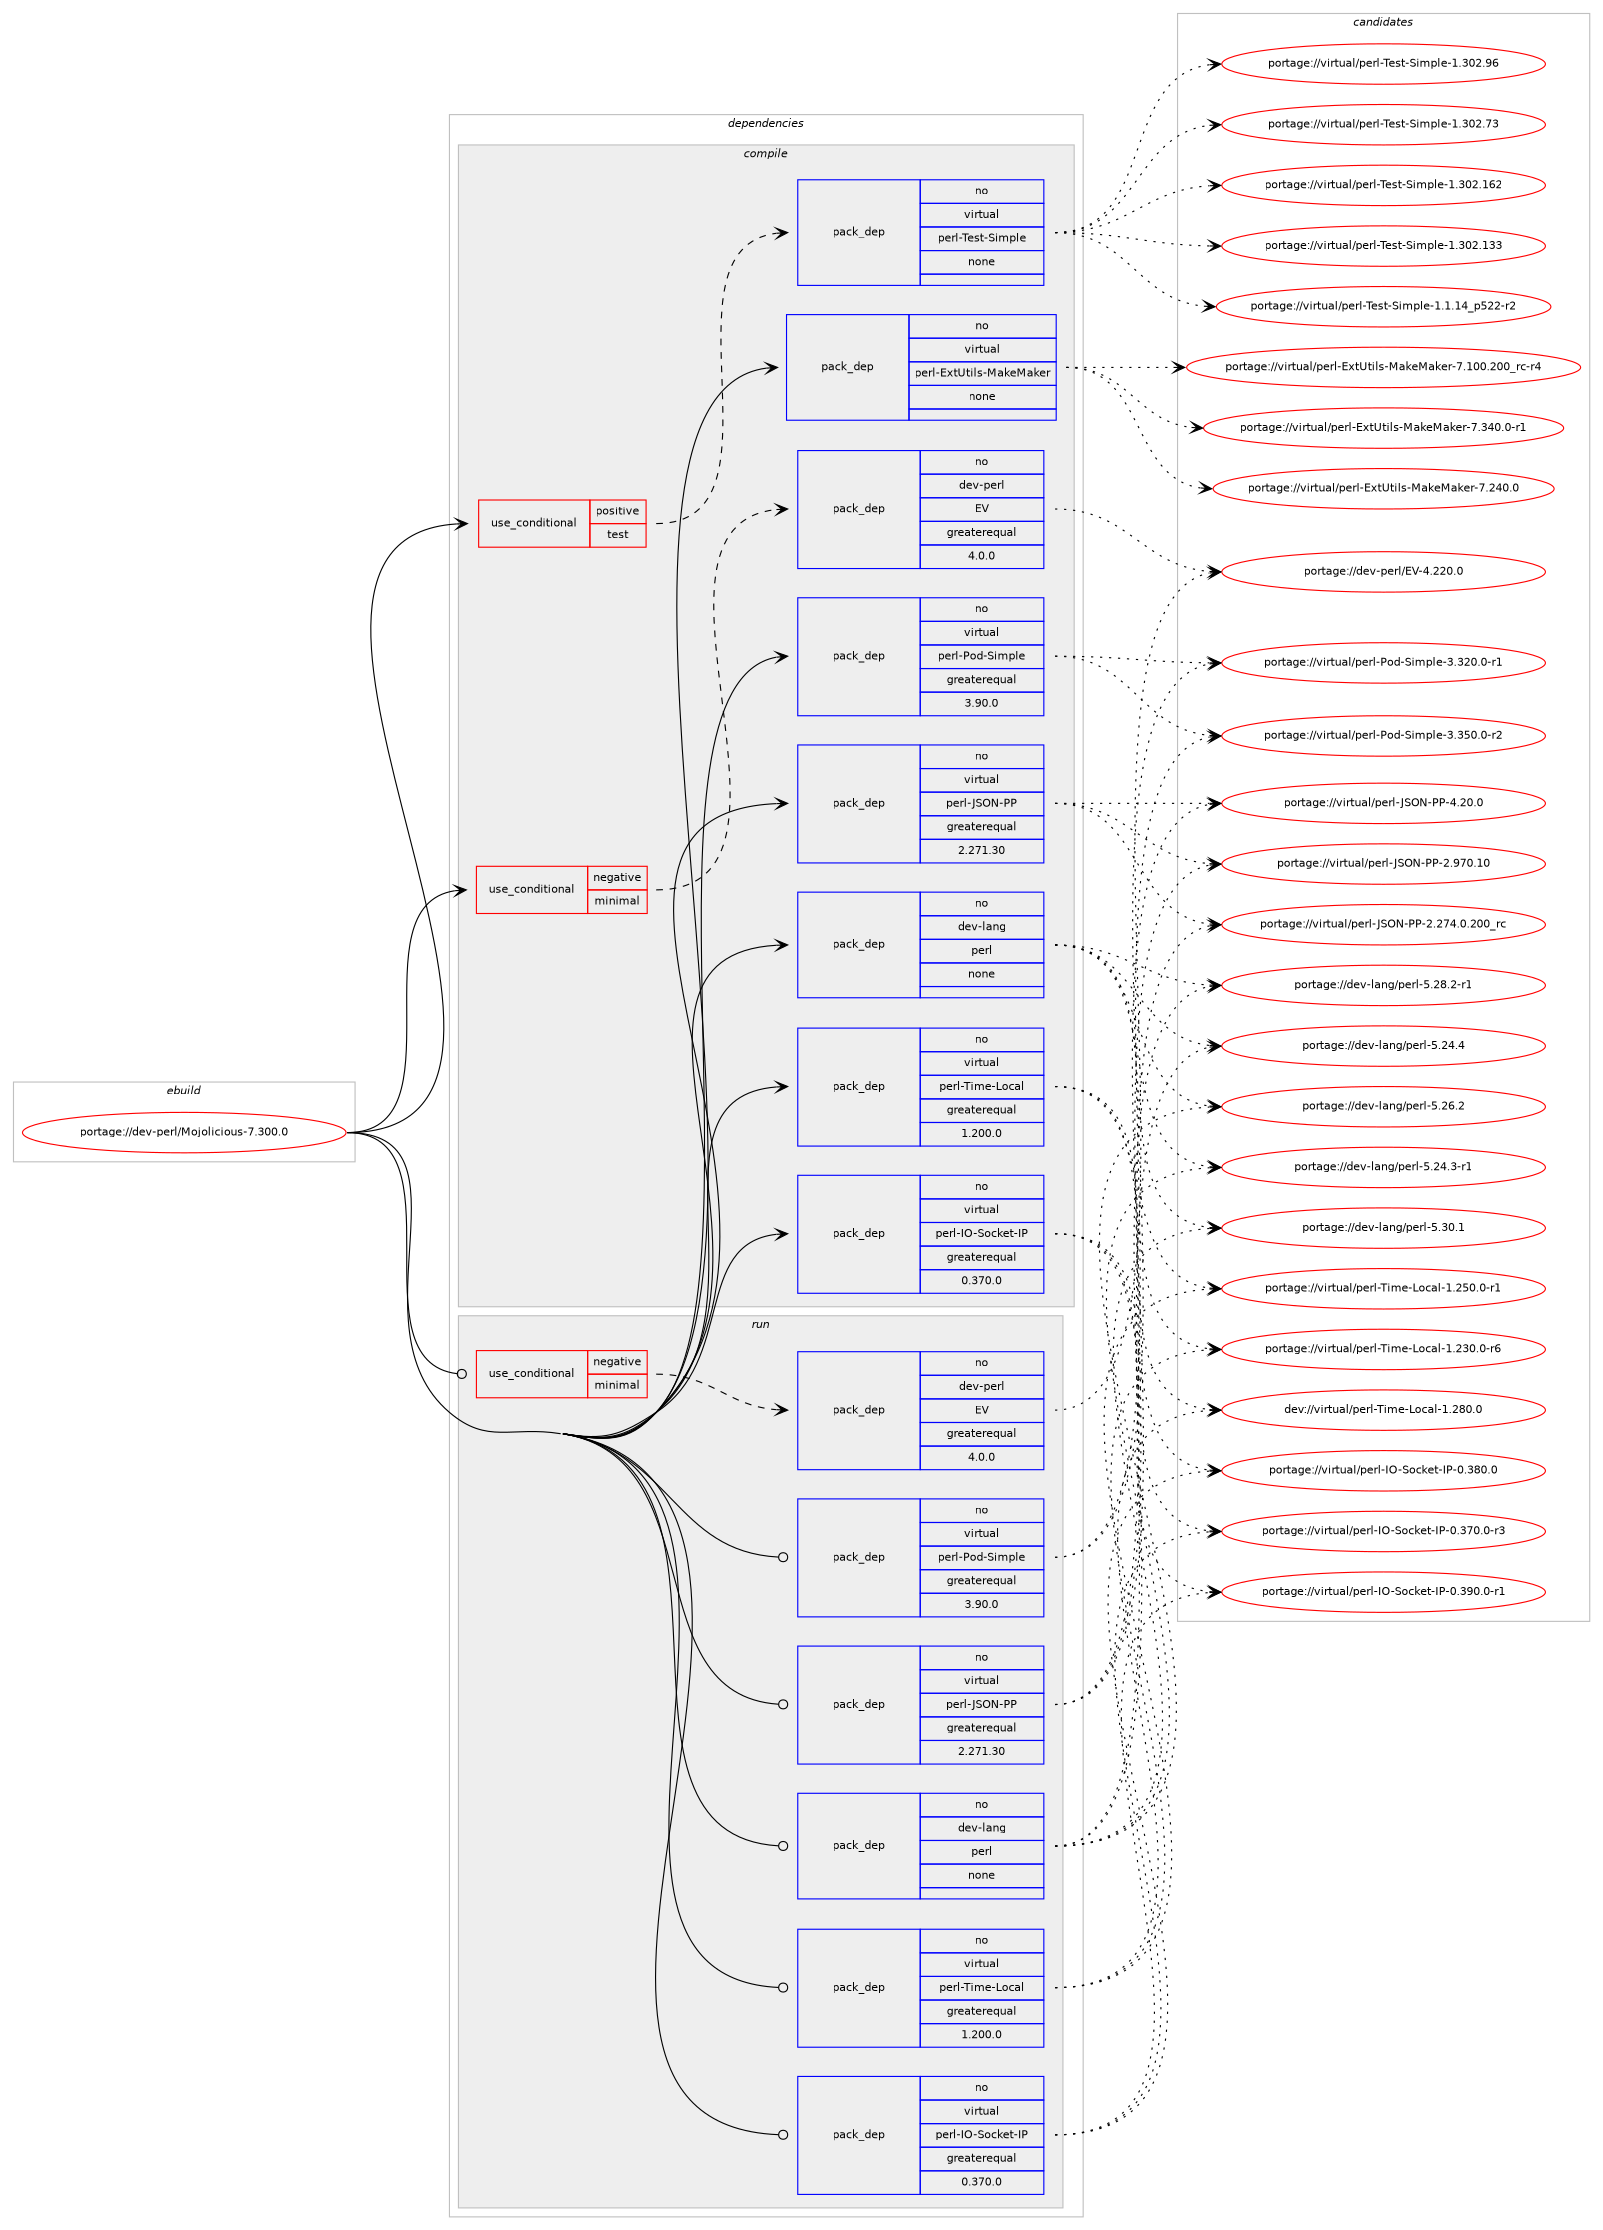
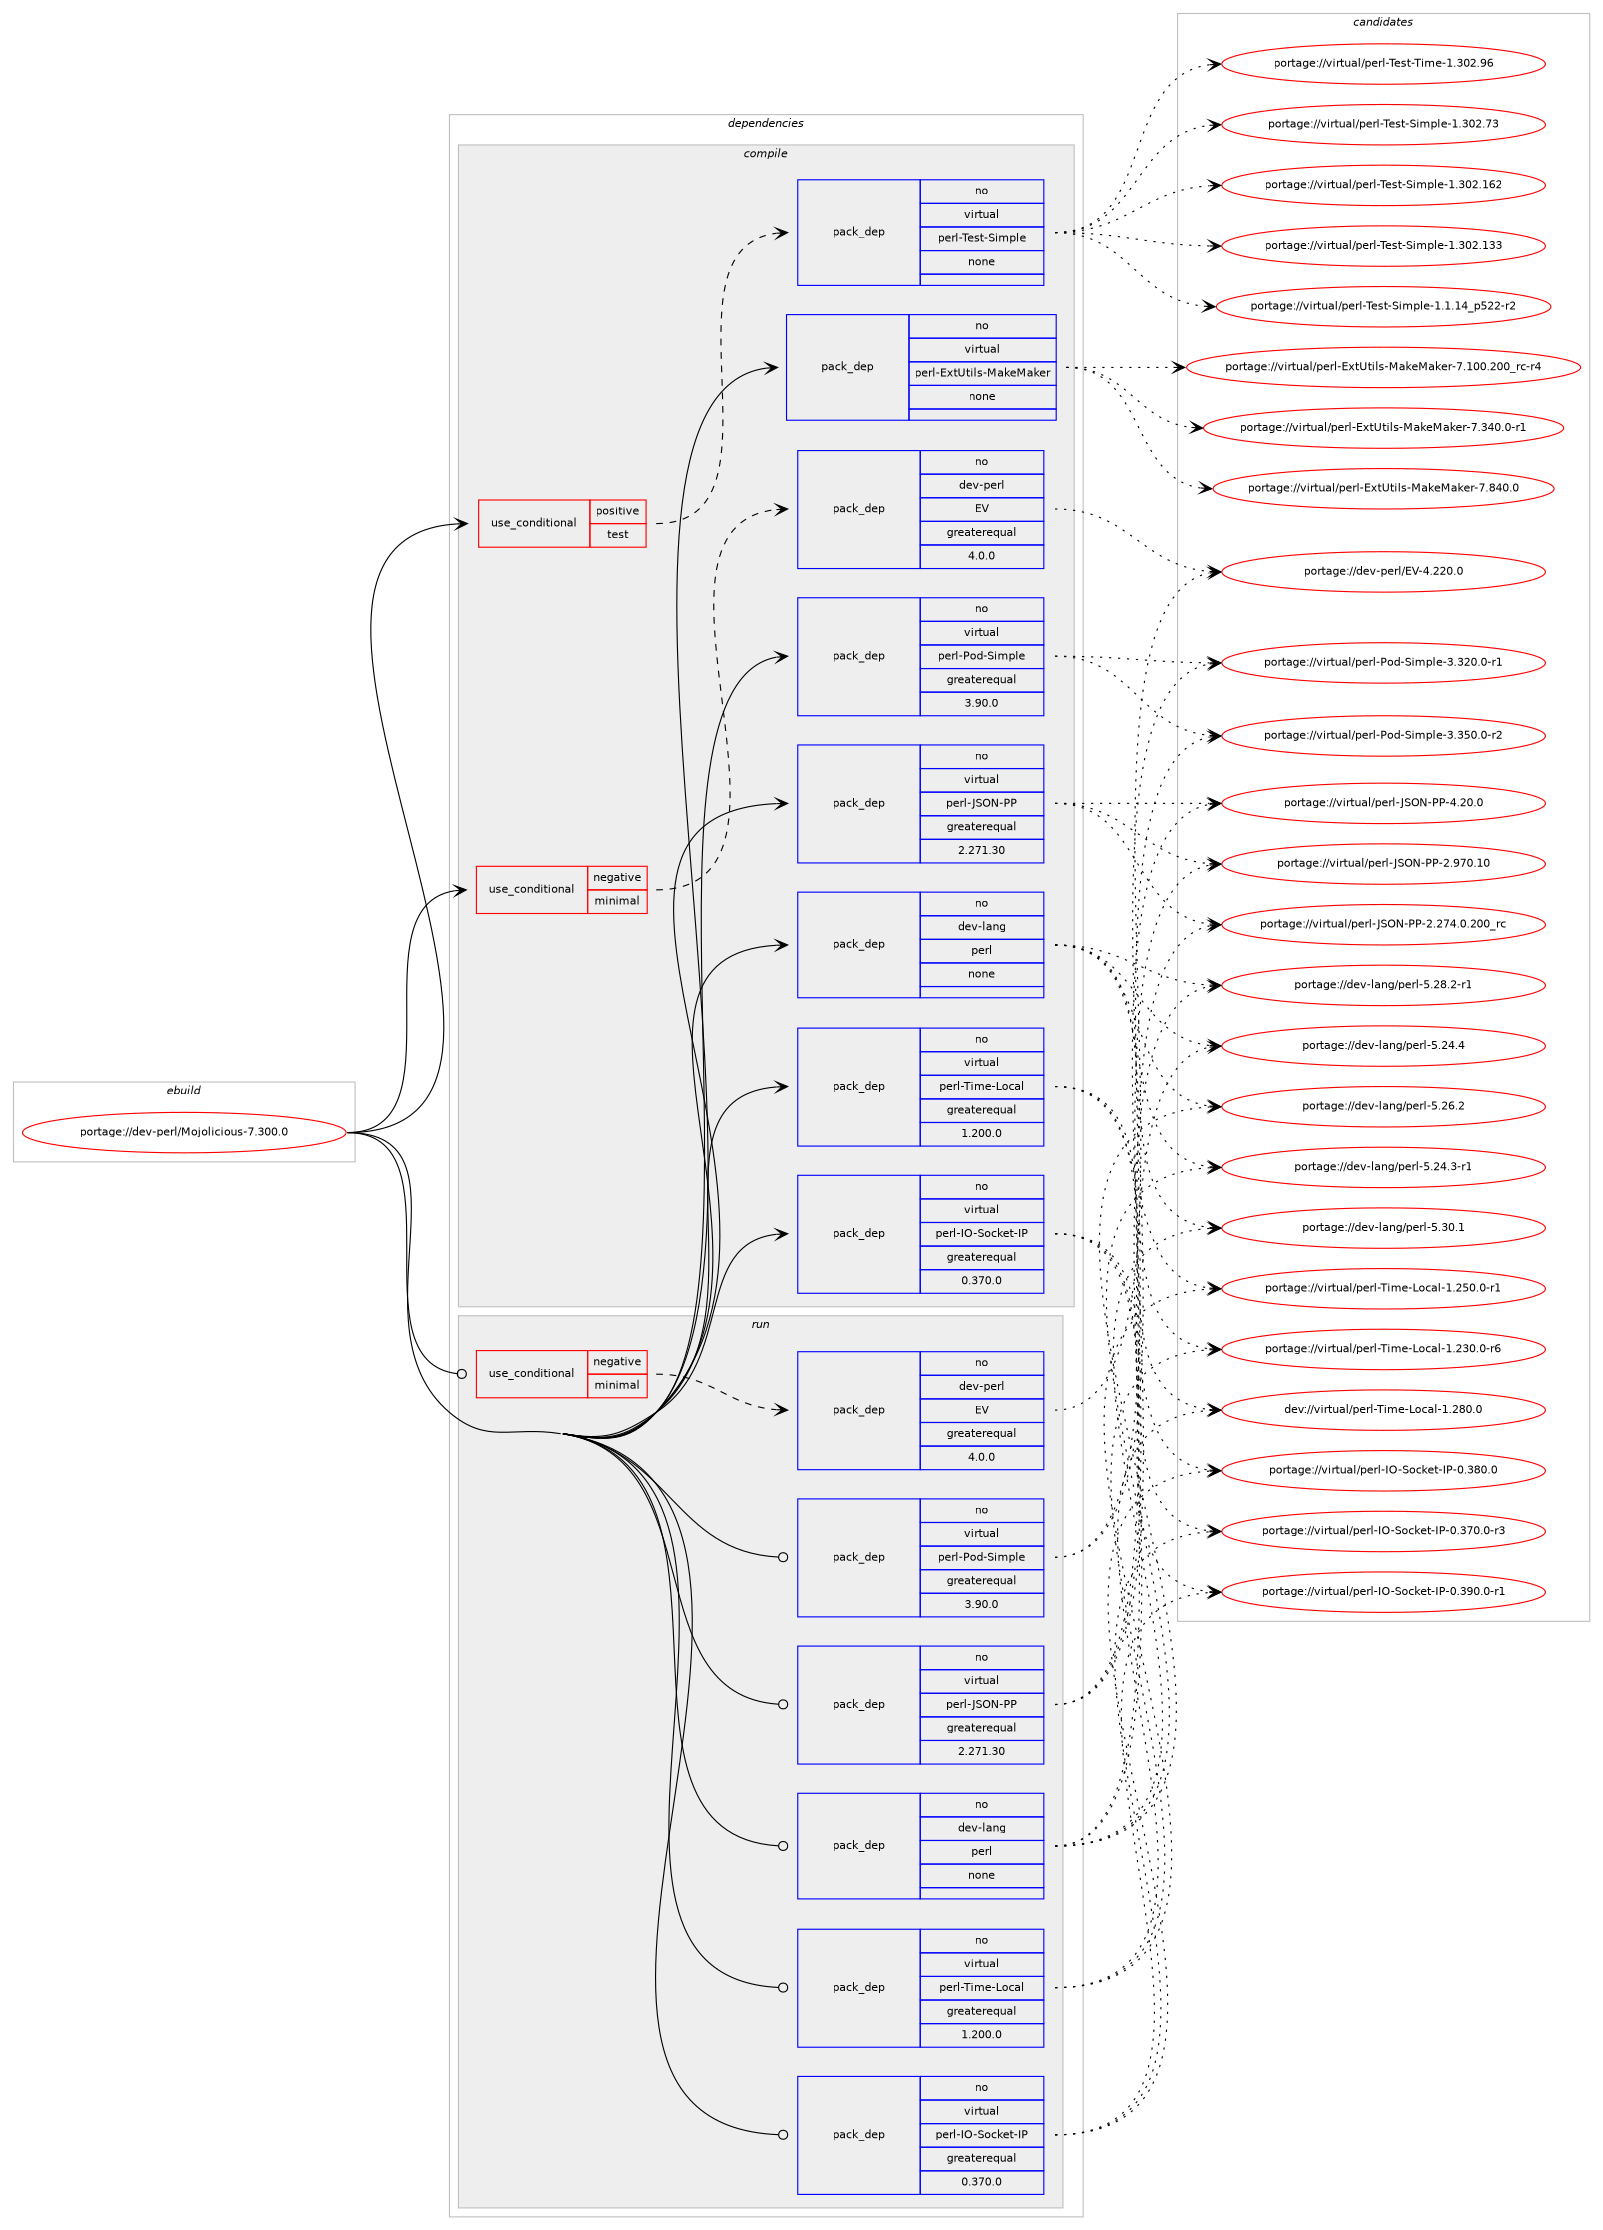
(1384, 64) -> (1384, 64)
(1384, 489) -> (1384, 489)
